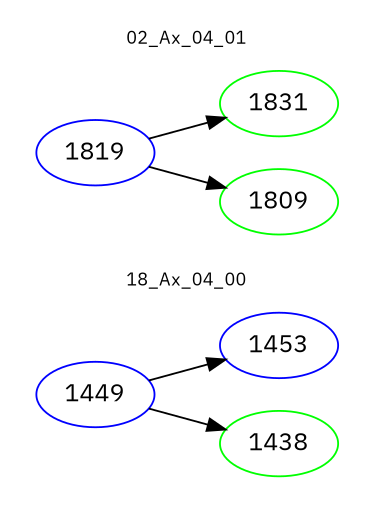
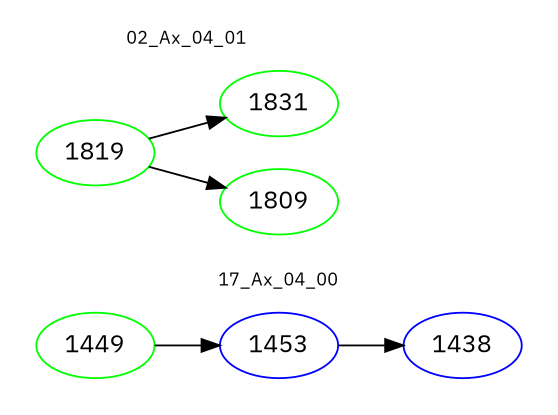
(95, 153) -> (95, 153)
(187, 281) -> (279, 281)
(95, 395) -> (95, 345)
(178, 417) -> (362, 345)
(279, 444) -> (463, 345)
